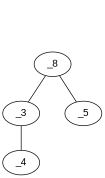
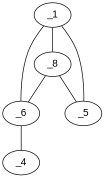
none -> (53, 15)
(21, 113) -> (21, 113)
